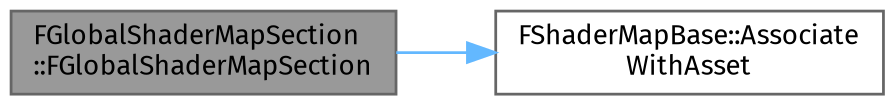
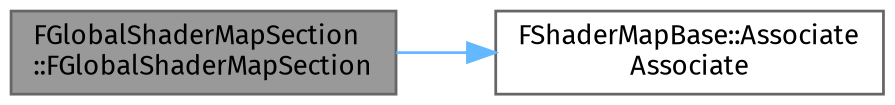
(690, 53) -> (690, 53)
